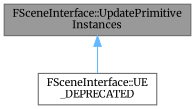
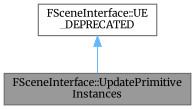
(98, 60) -> (98, 60)
